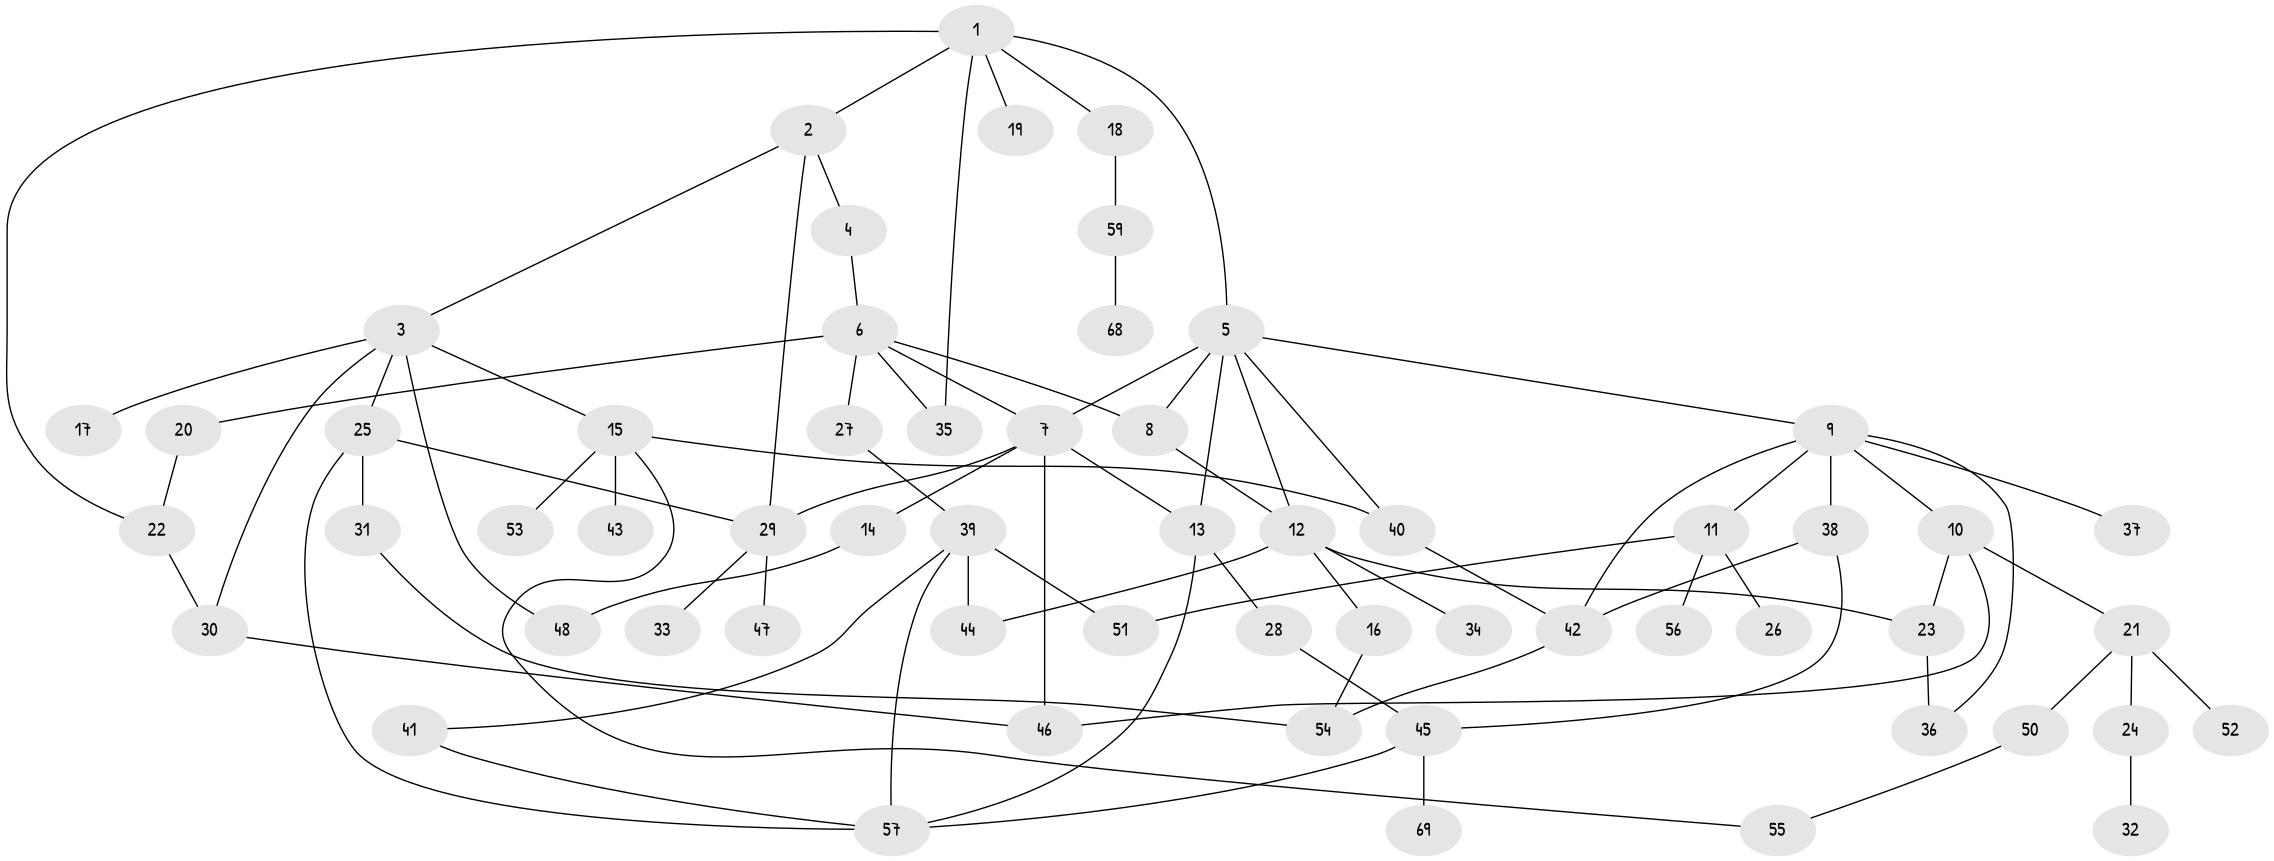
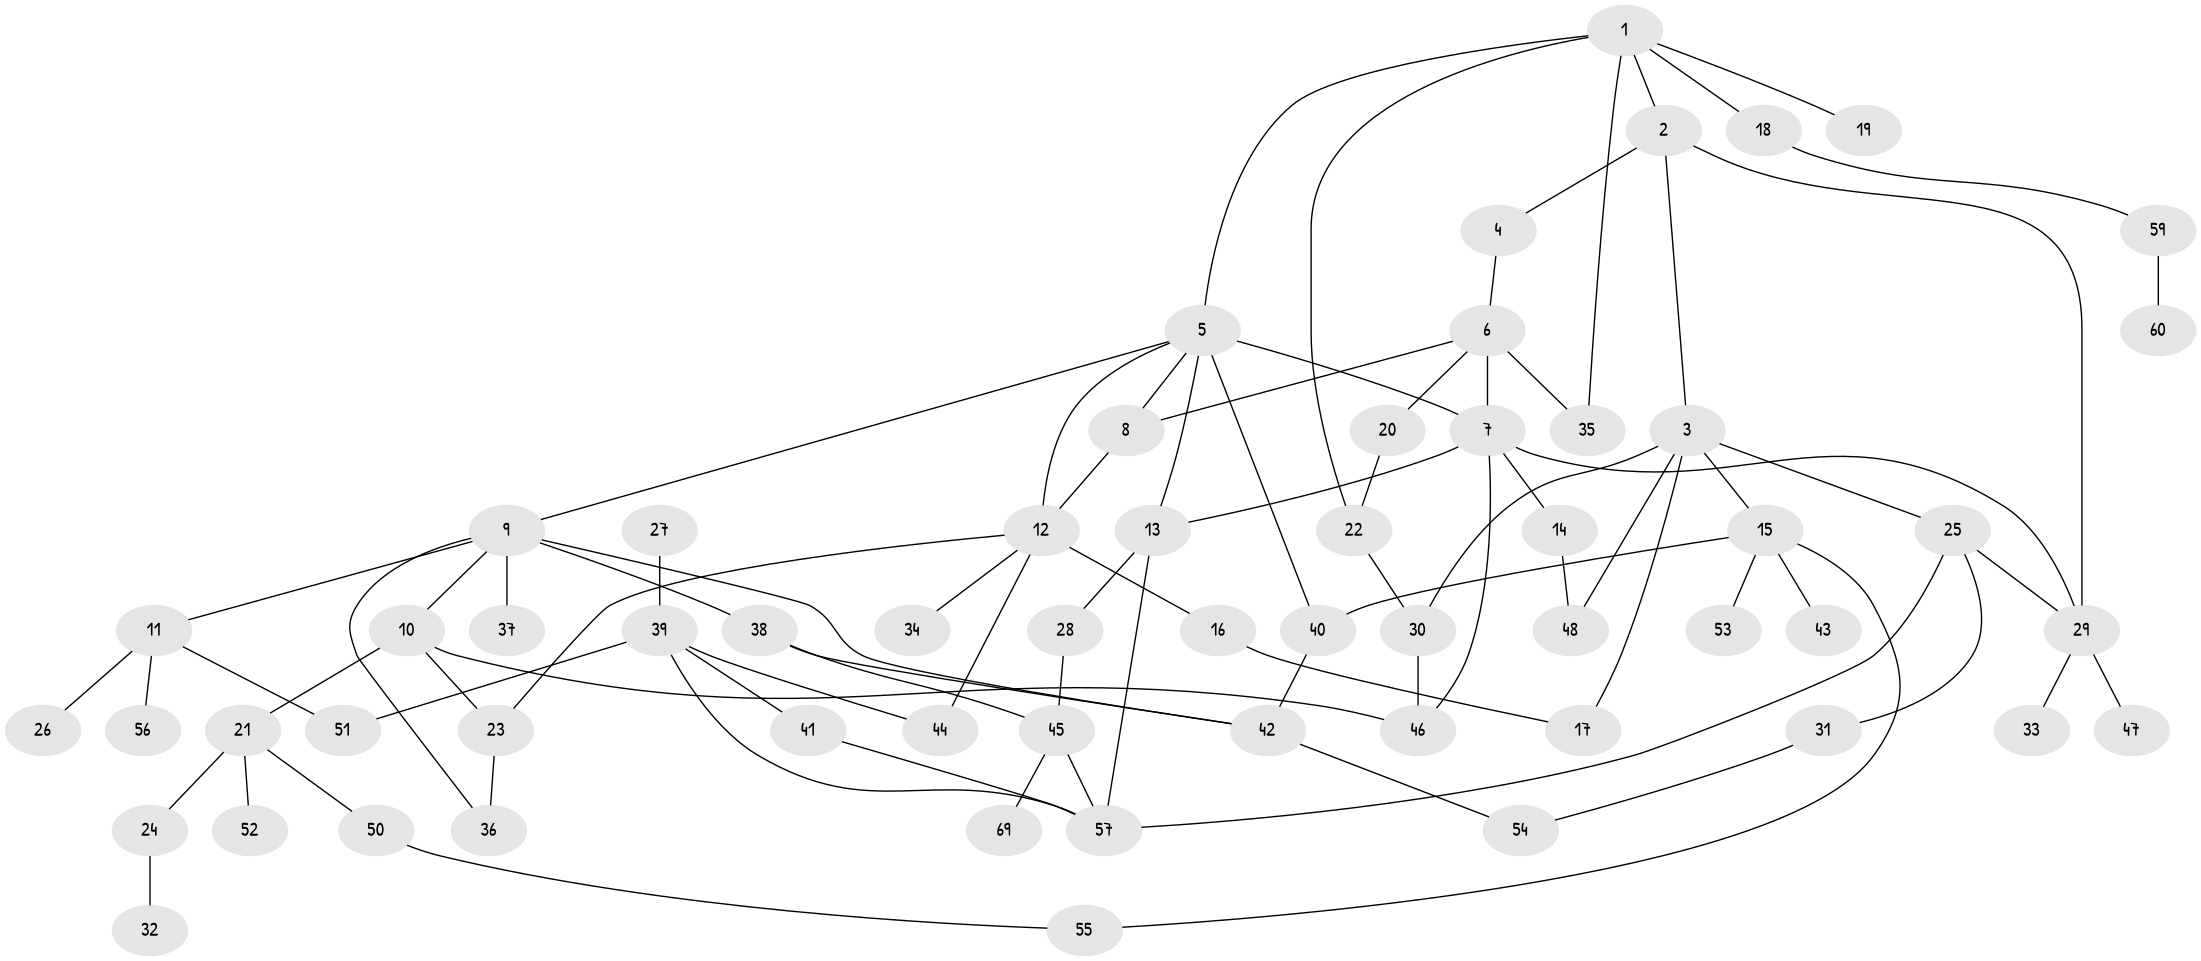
(1115, 331) -> (2158, 331)
(852, 380) -> none
(1353, 673) -> (1396, 689)
